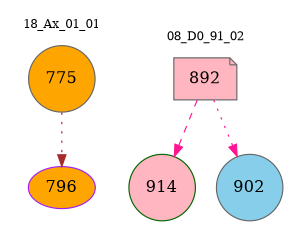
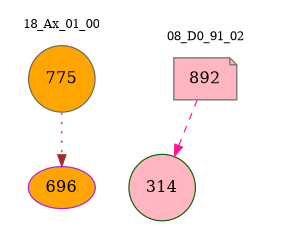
(62, 25) -> (62, 25)
(62, 188) -> (62, 188)
(162, 188) -> (162, 188)
(250, 188) -> none
